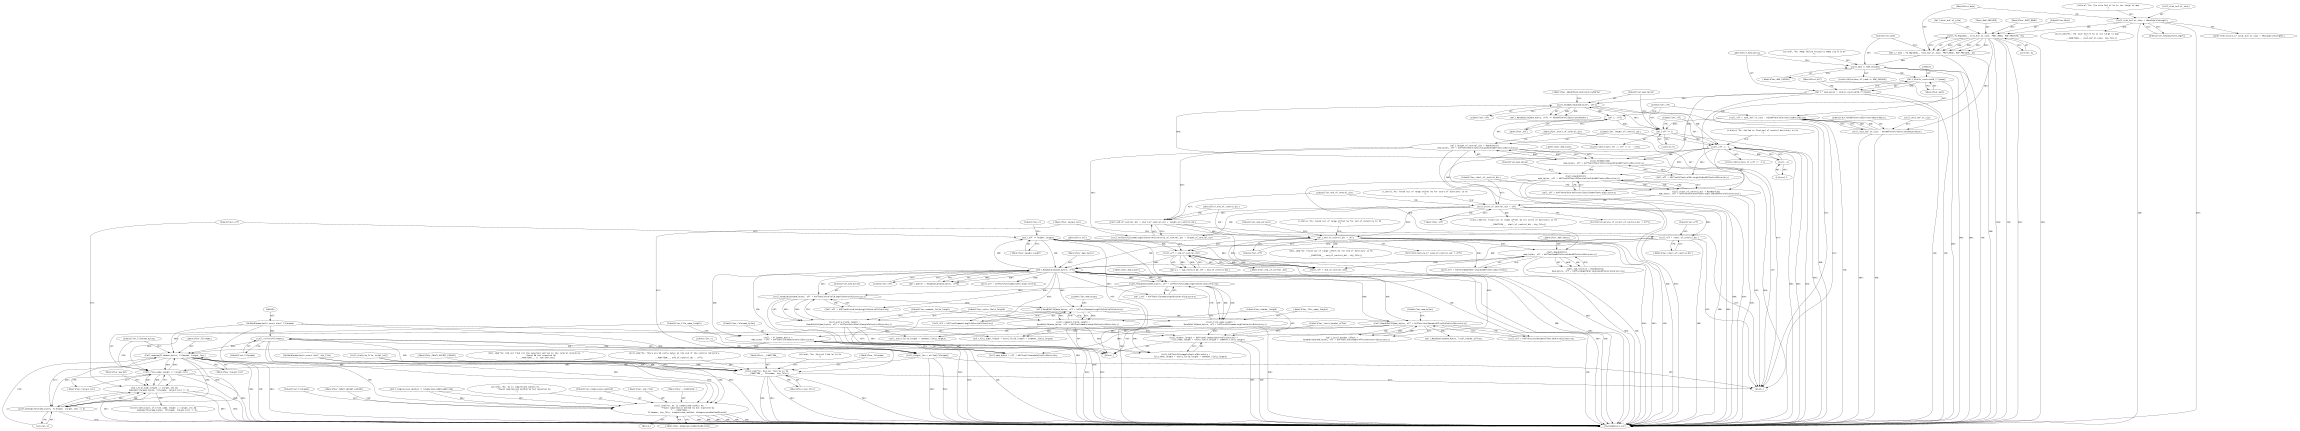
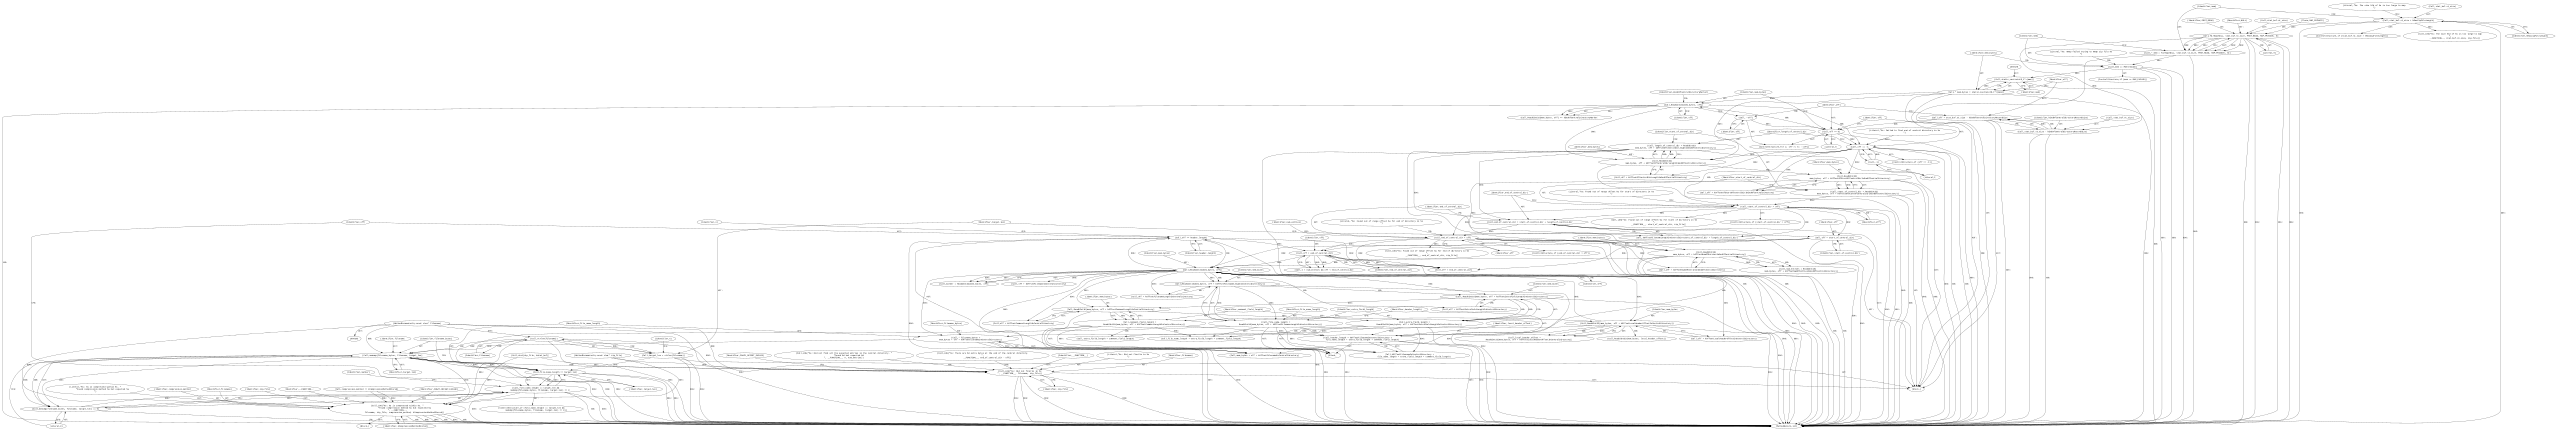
(1776, 80) -> none
(270, 316) -> (364, 327)
